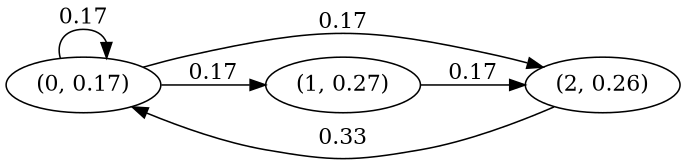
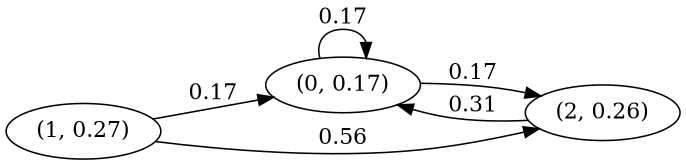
(473, 73) -> (343, 138)
(206, 85) -> (206, 109)
(343, 138) -> (473, 106)
